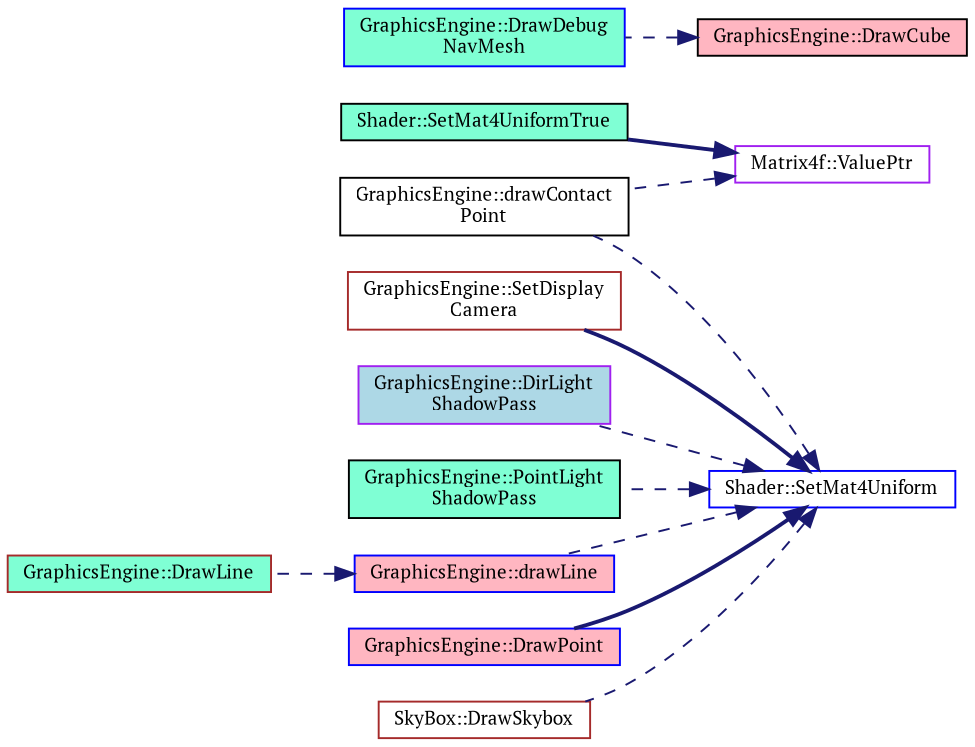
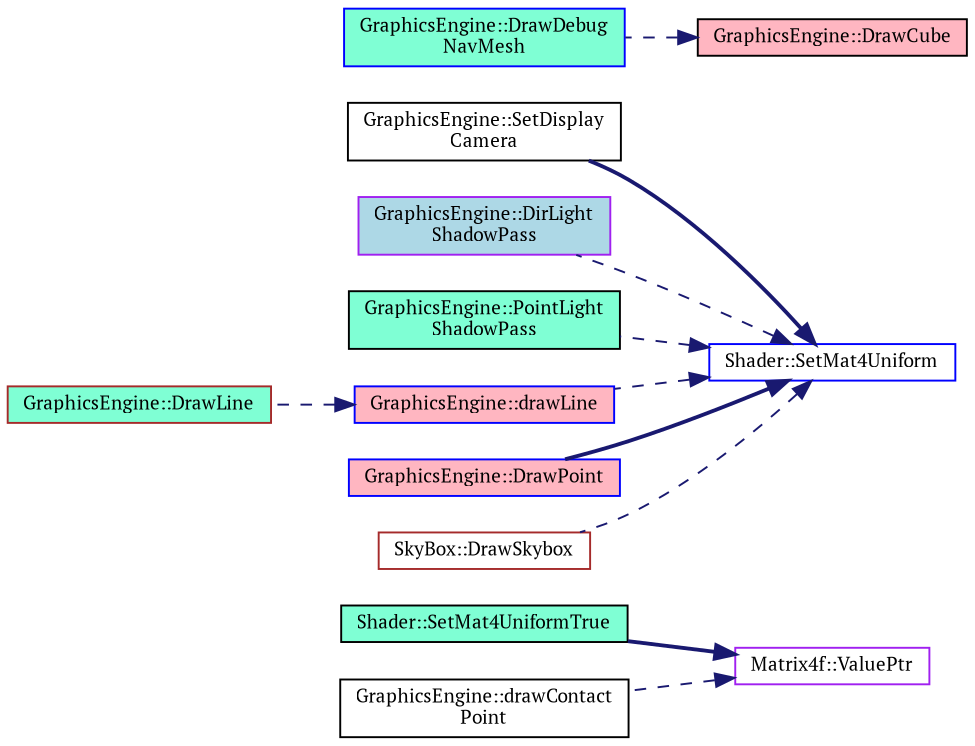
(484, 301) -> (484, 132)
(715, 331) -> none
